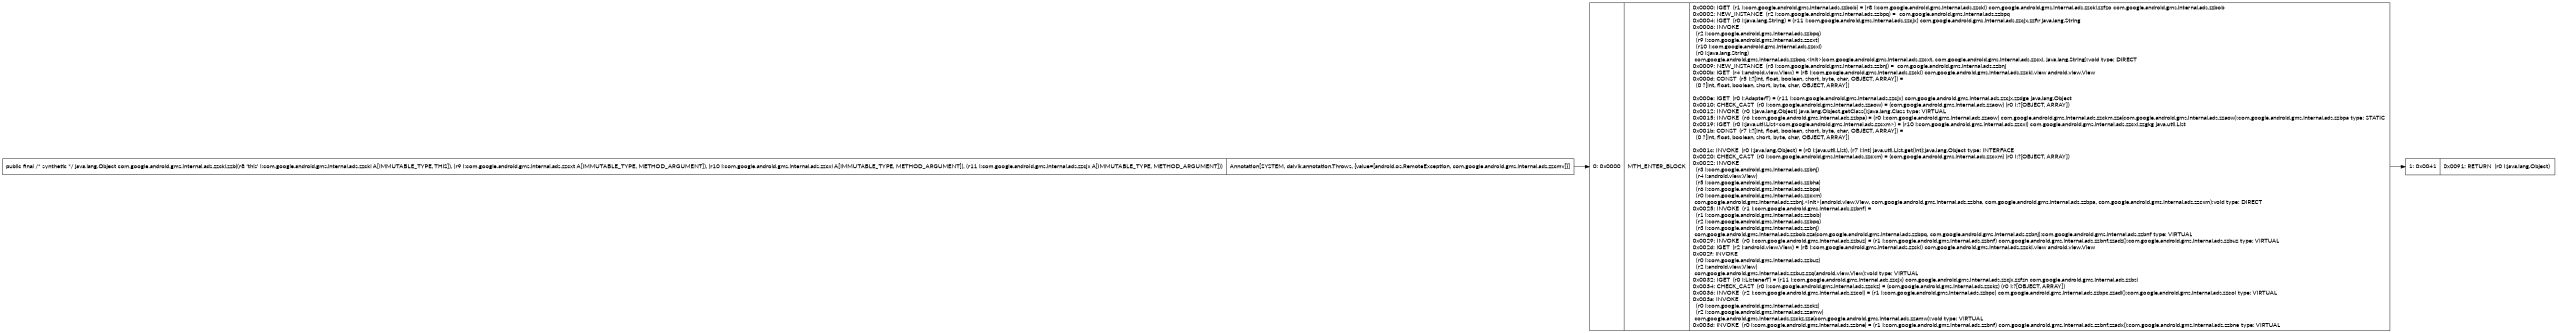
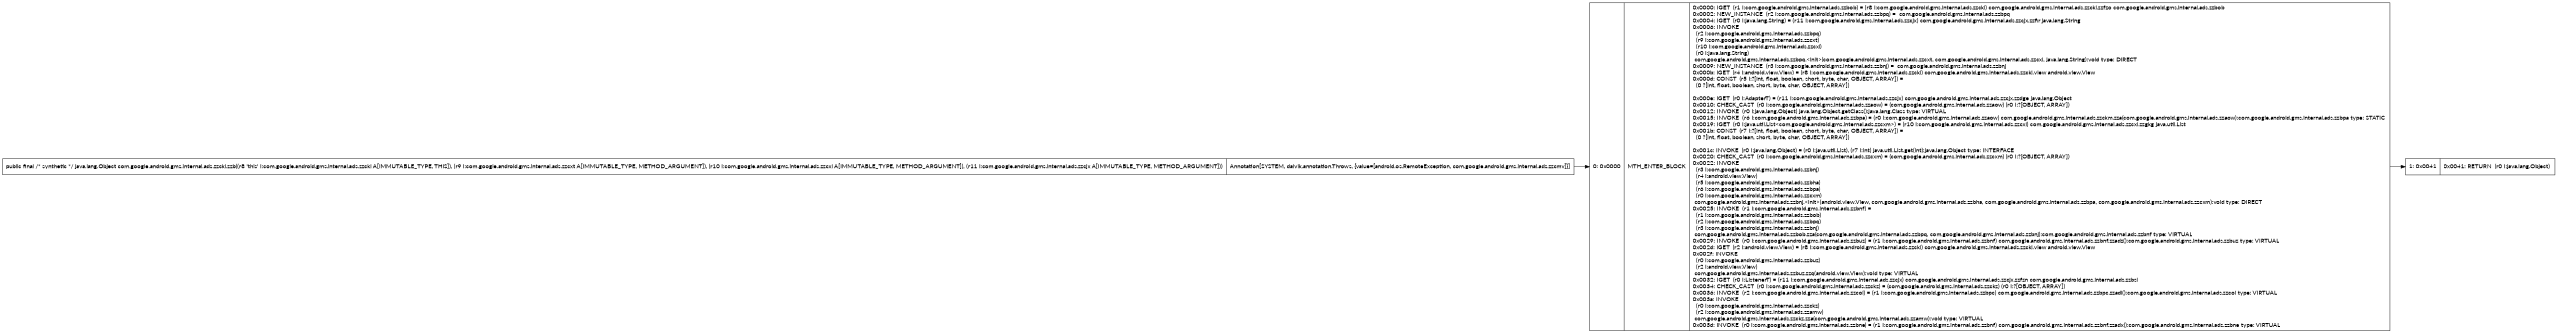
(2498, 167) -> (2498, 167)
